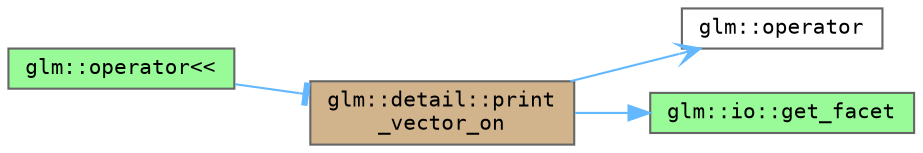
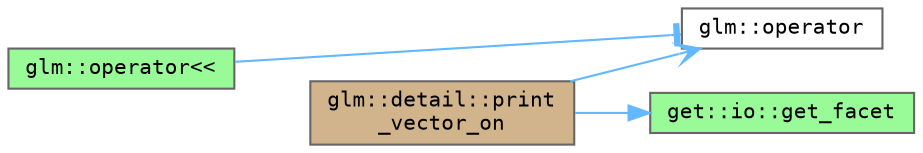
(267, 89) -> (453, 49)
(782, 113) -> (782, 113)
